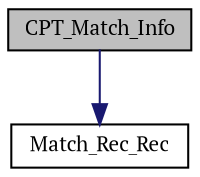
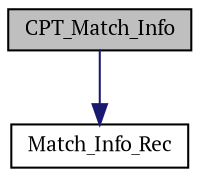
(100, 146) -> (100, 146)
